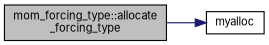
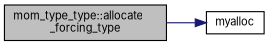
(85, 23) -> (85, 23)
